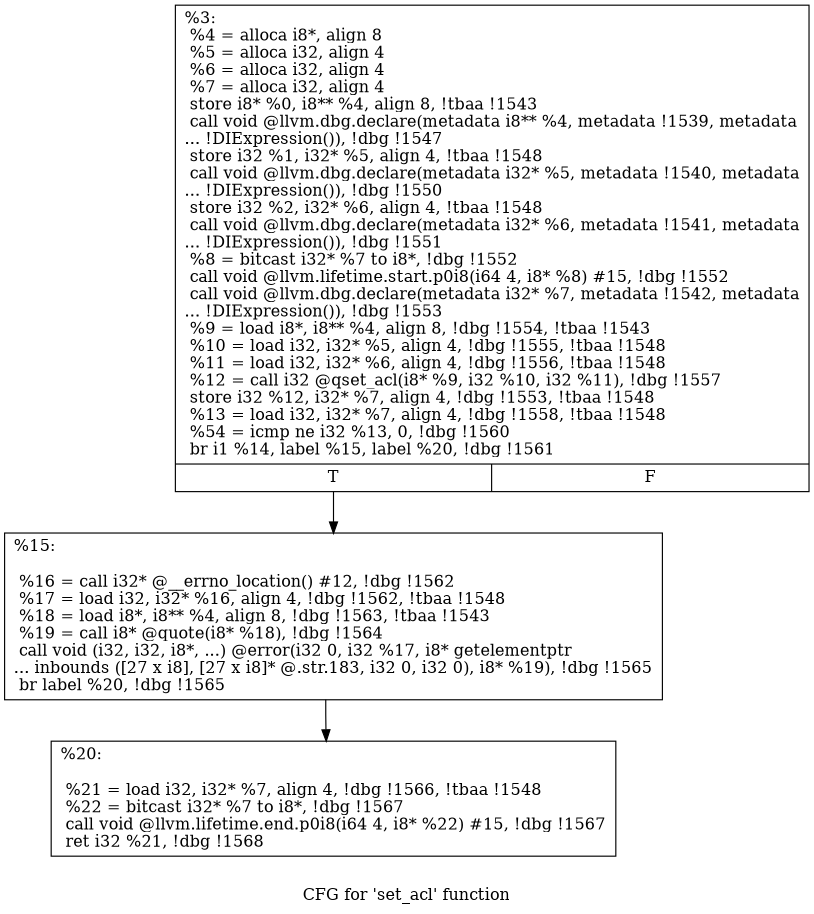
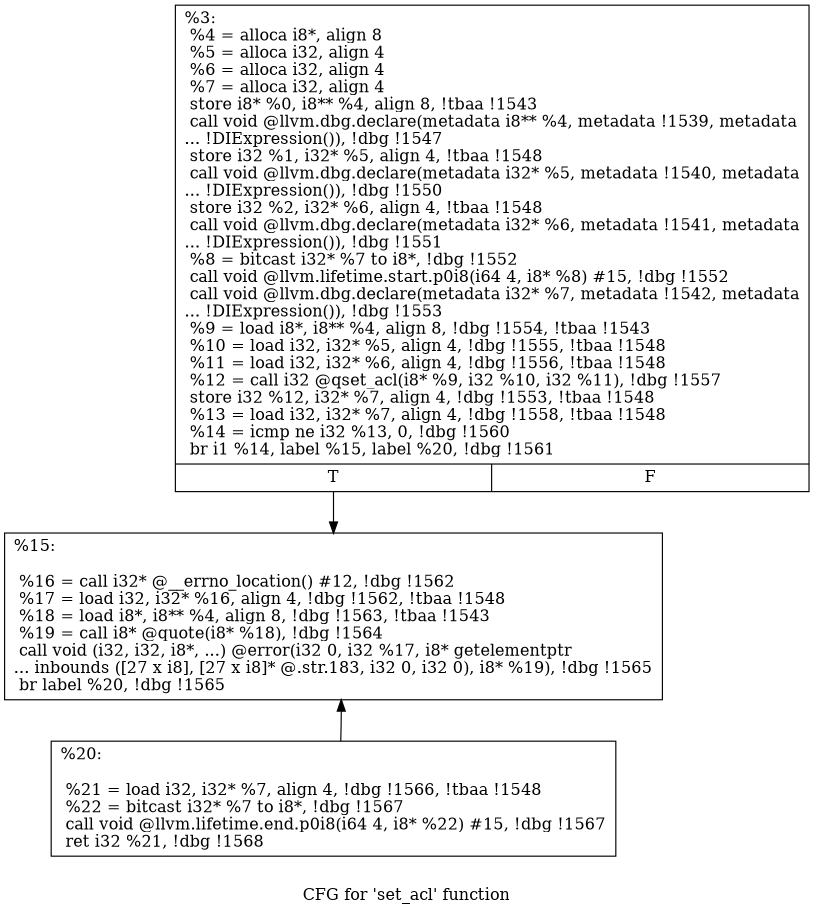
(347, 432) -> (347, 432)
(326, 715) -> (341, 726)
